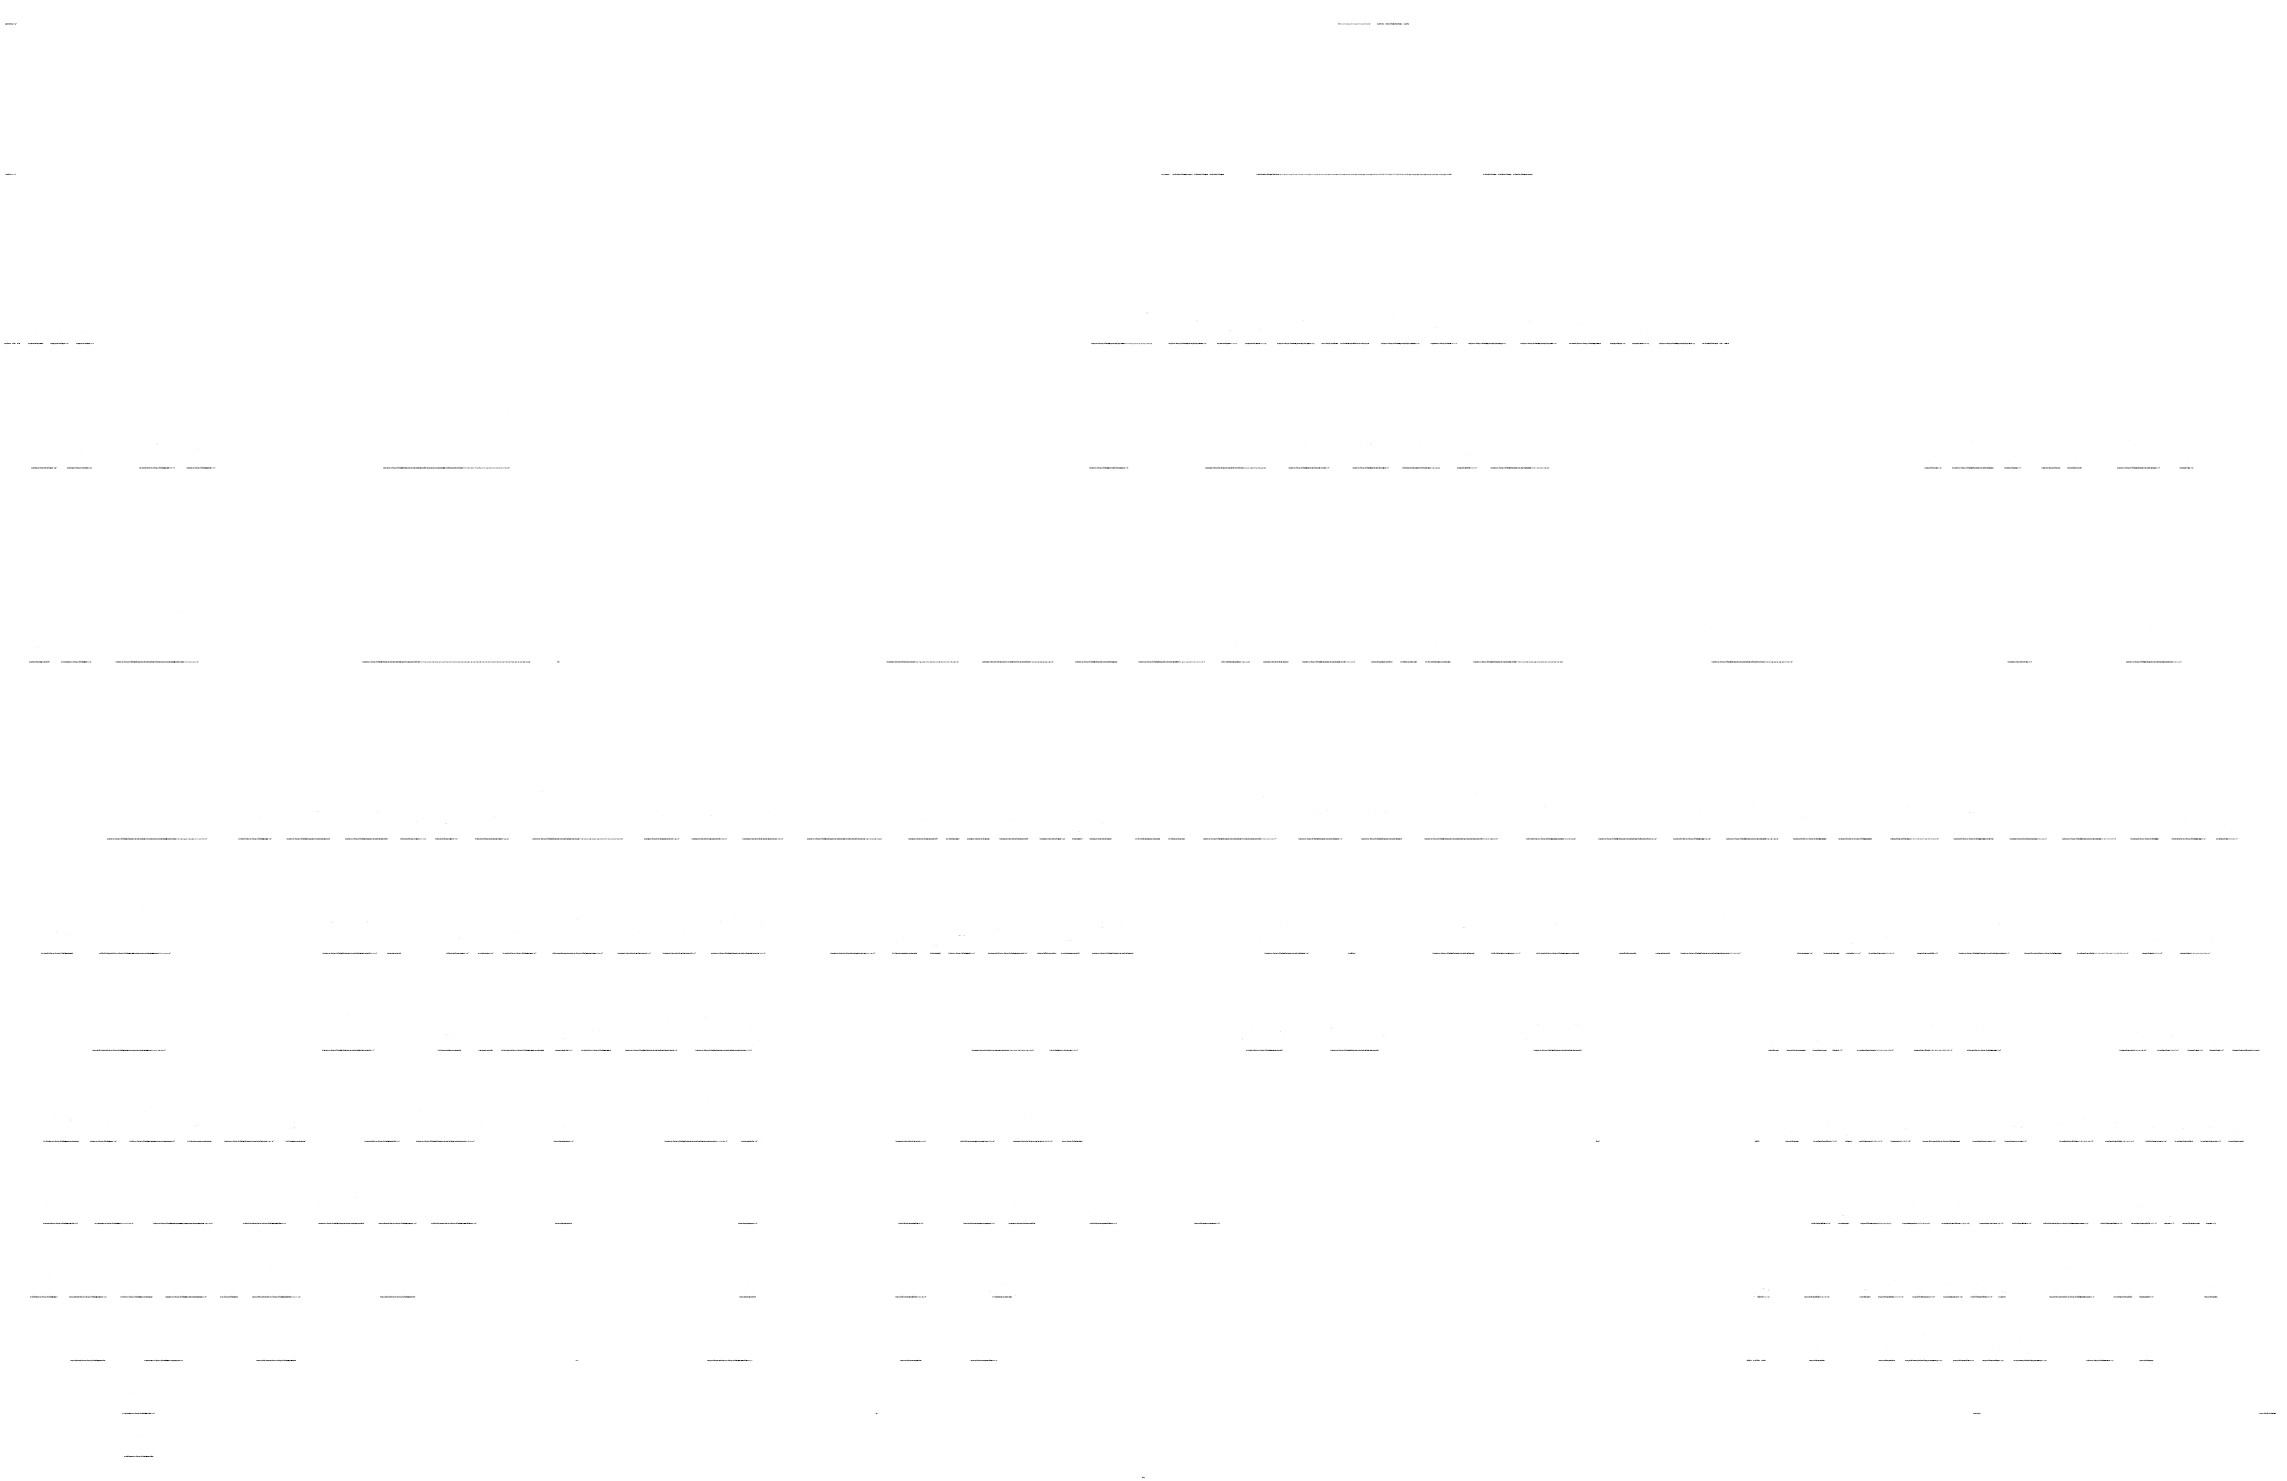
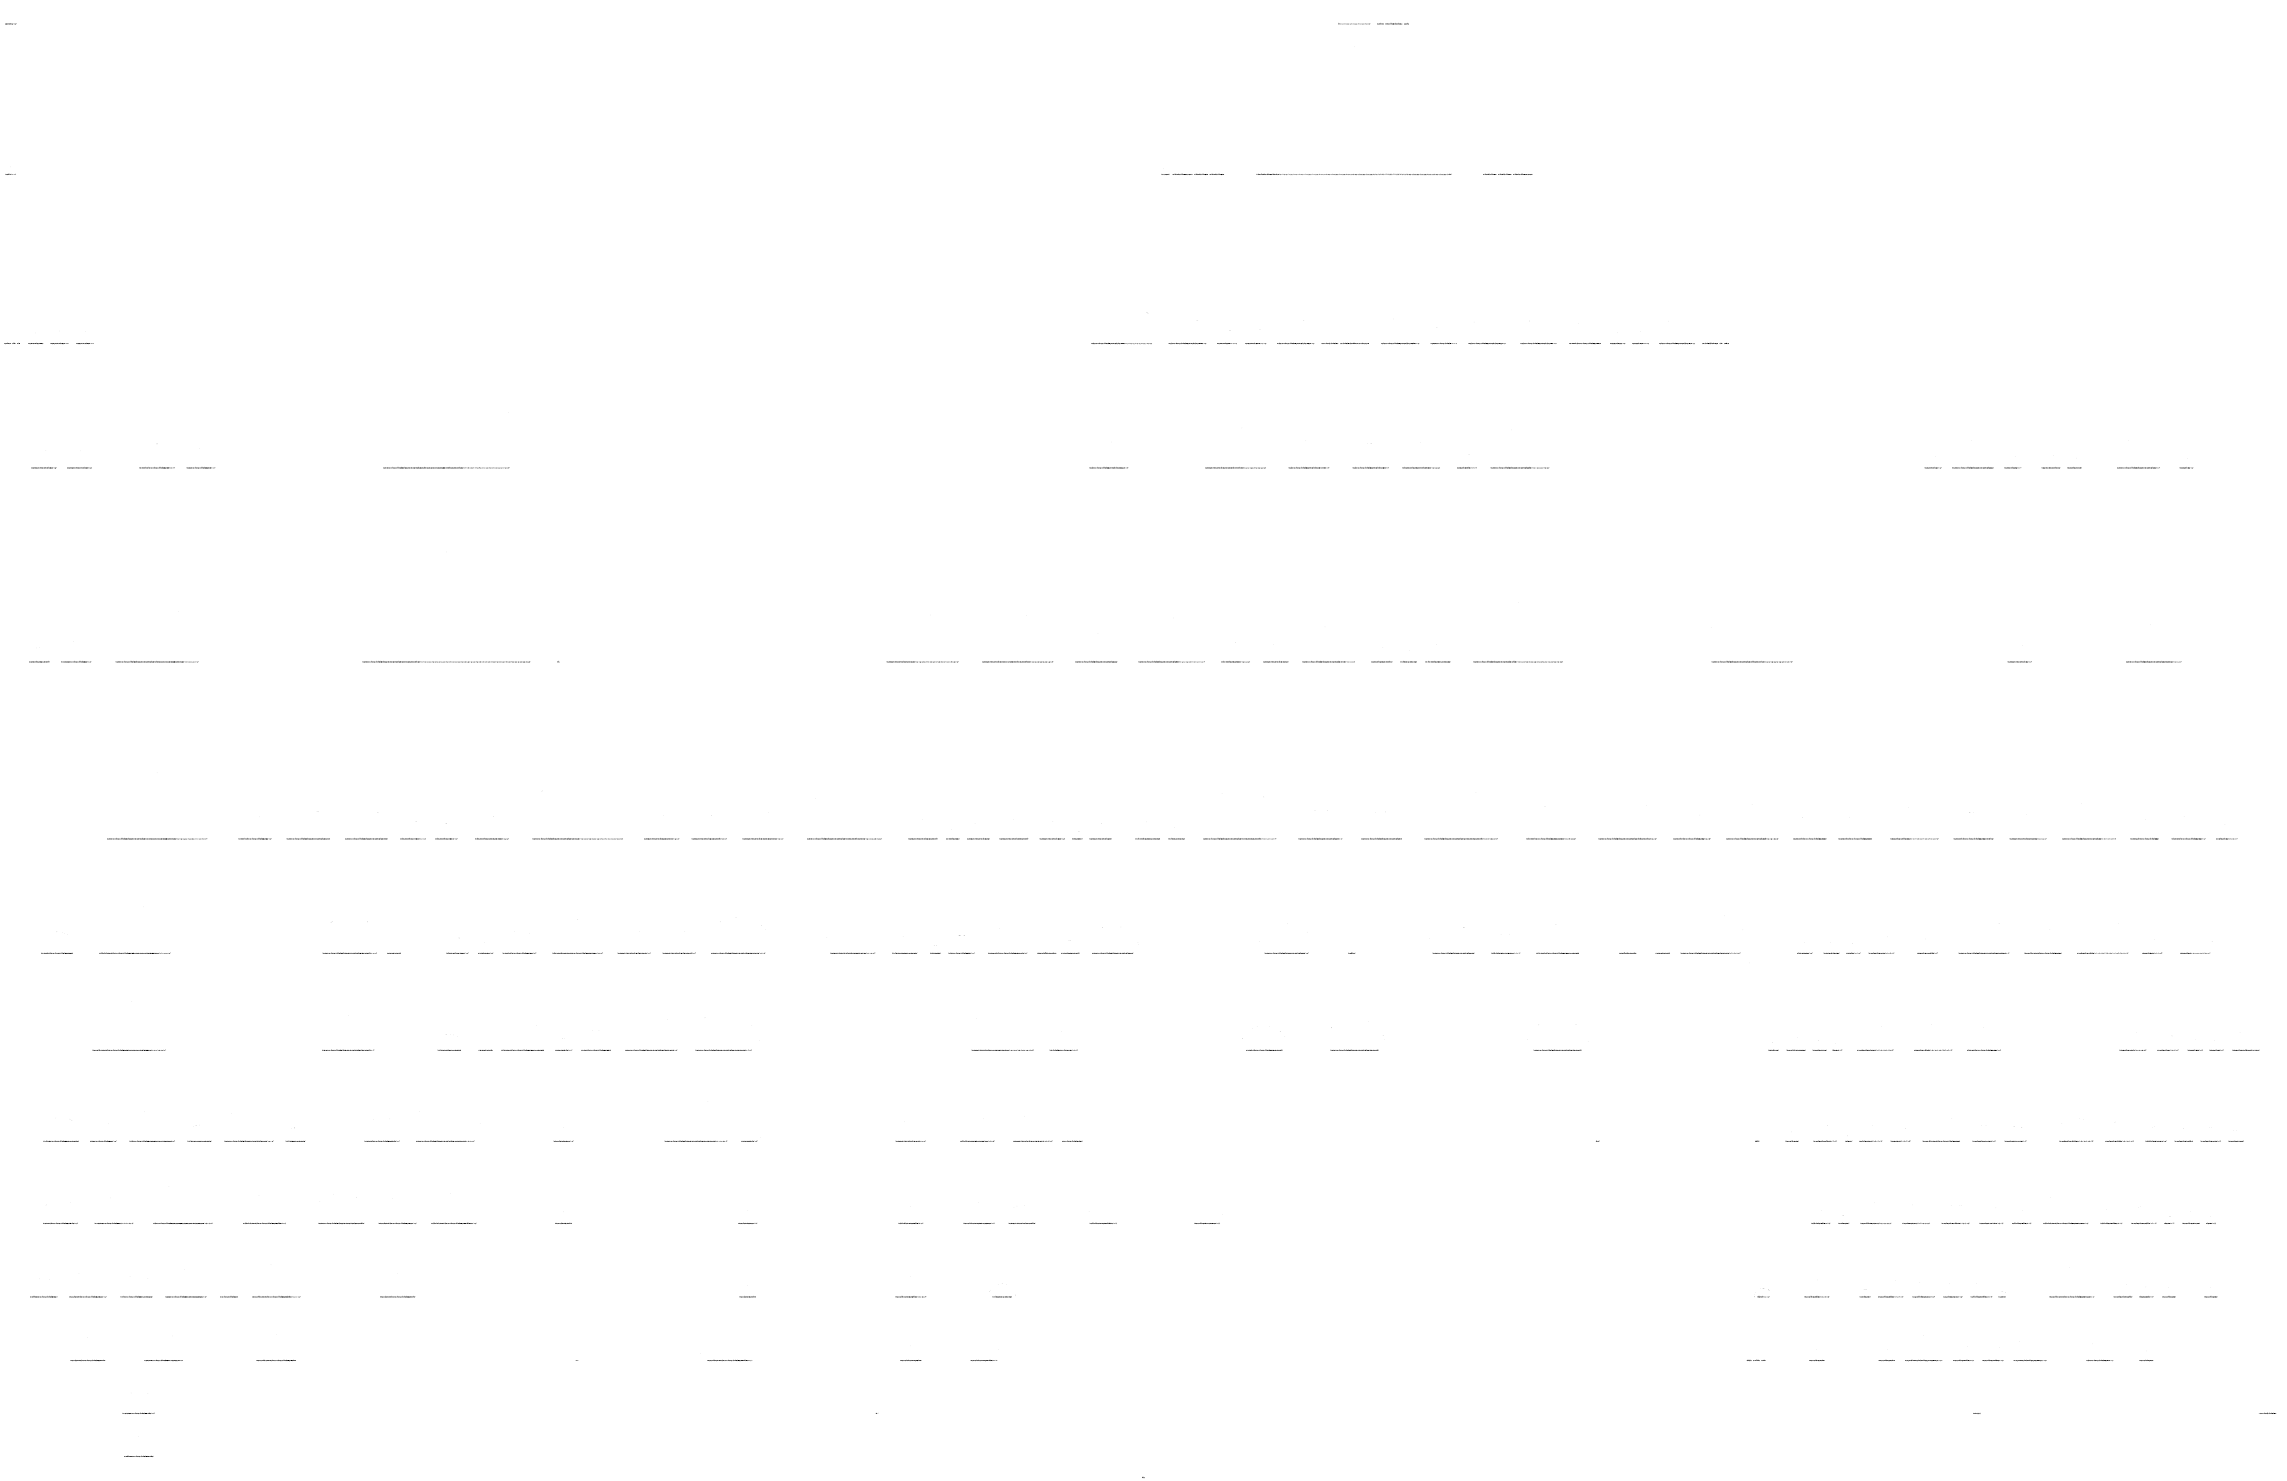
none -> (2169, 1297)
